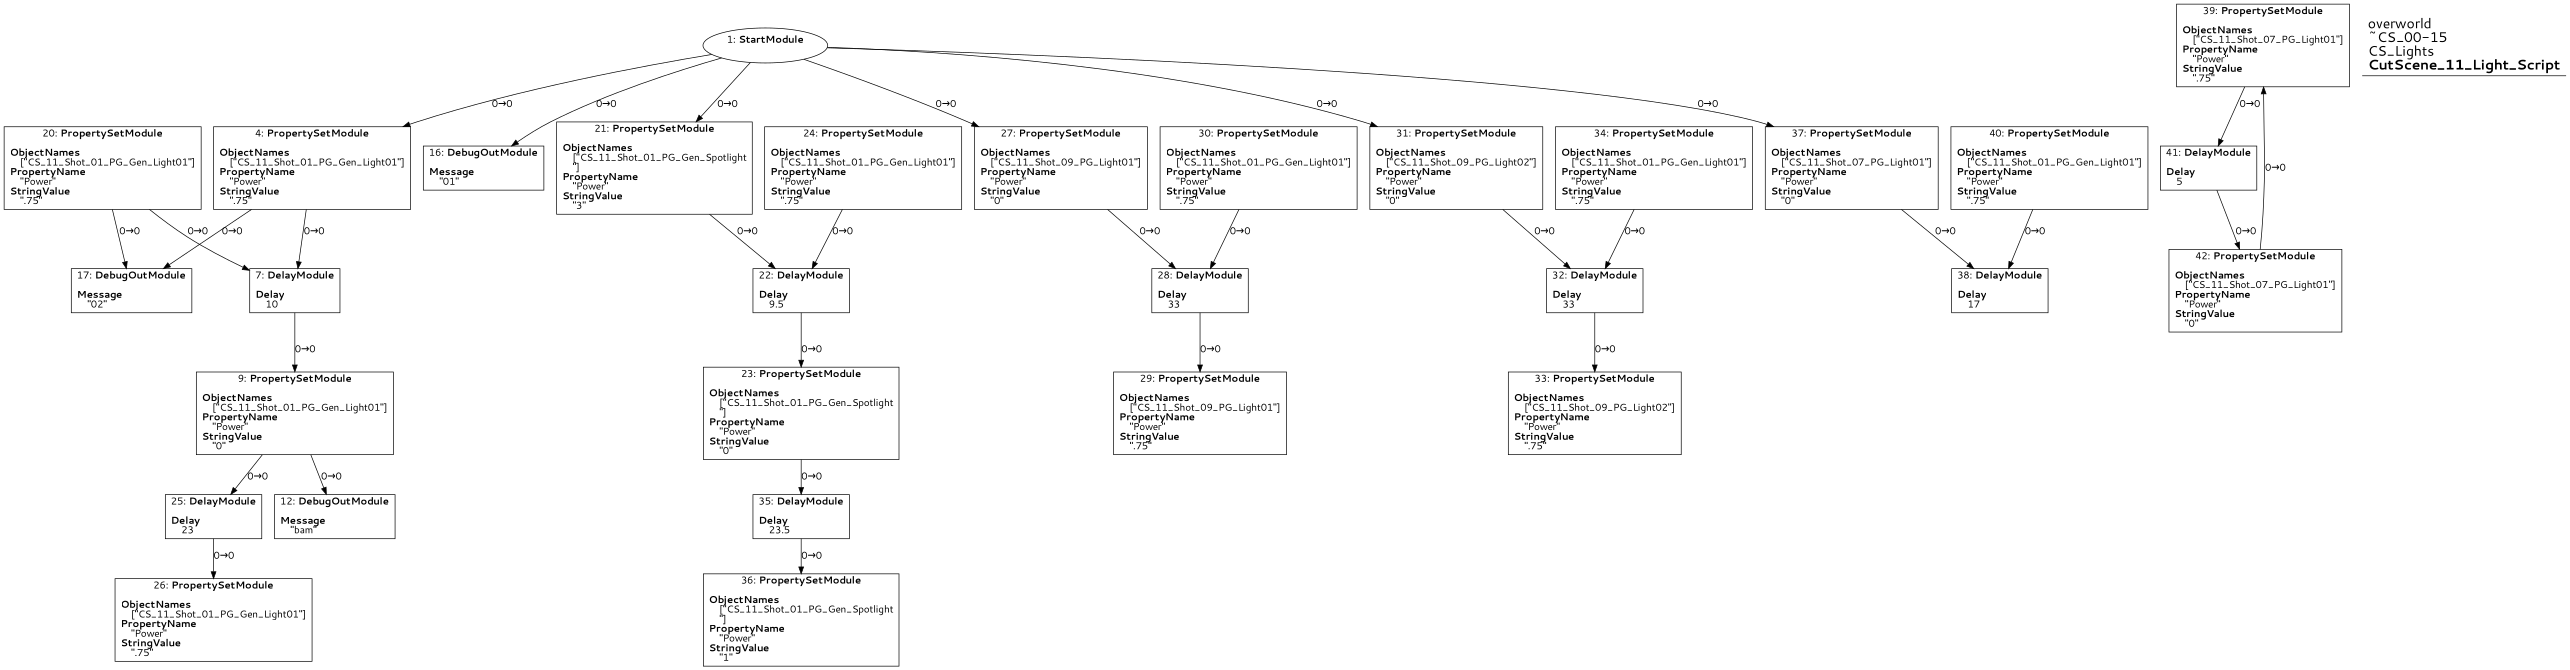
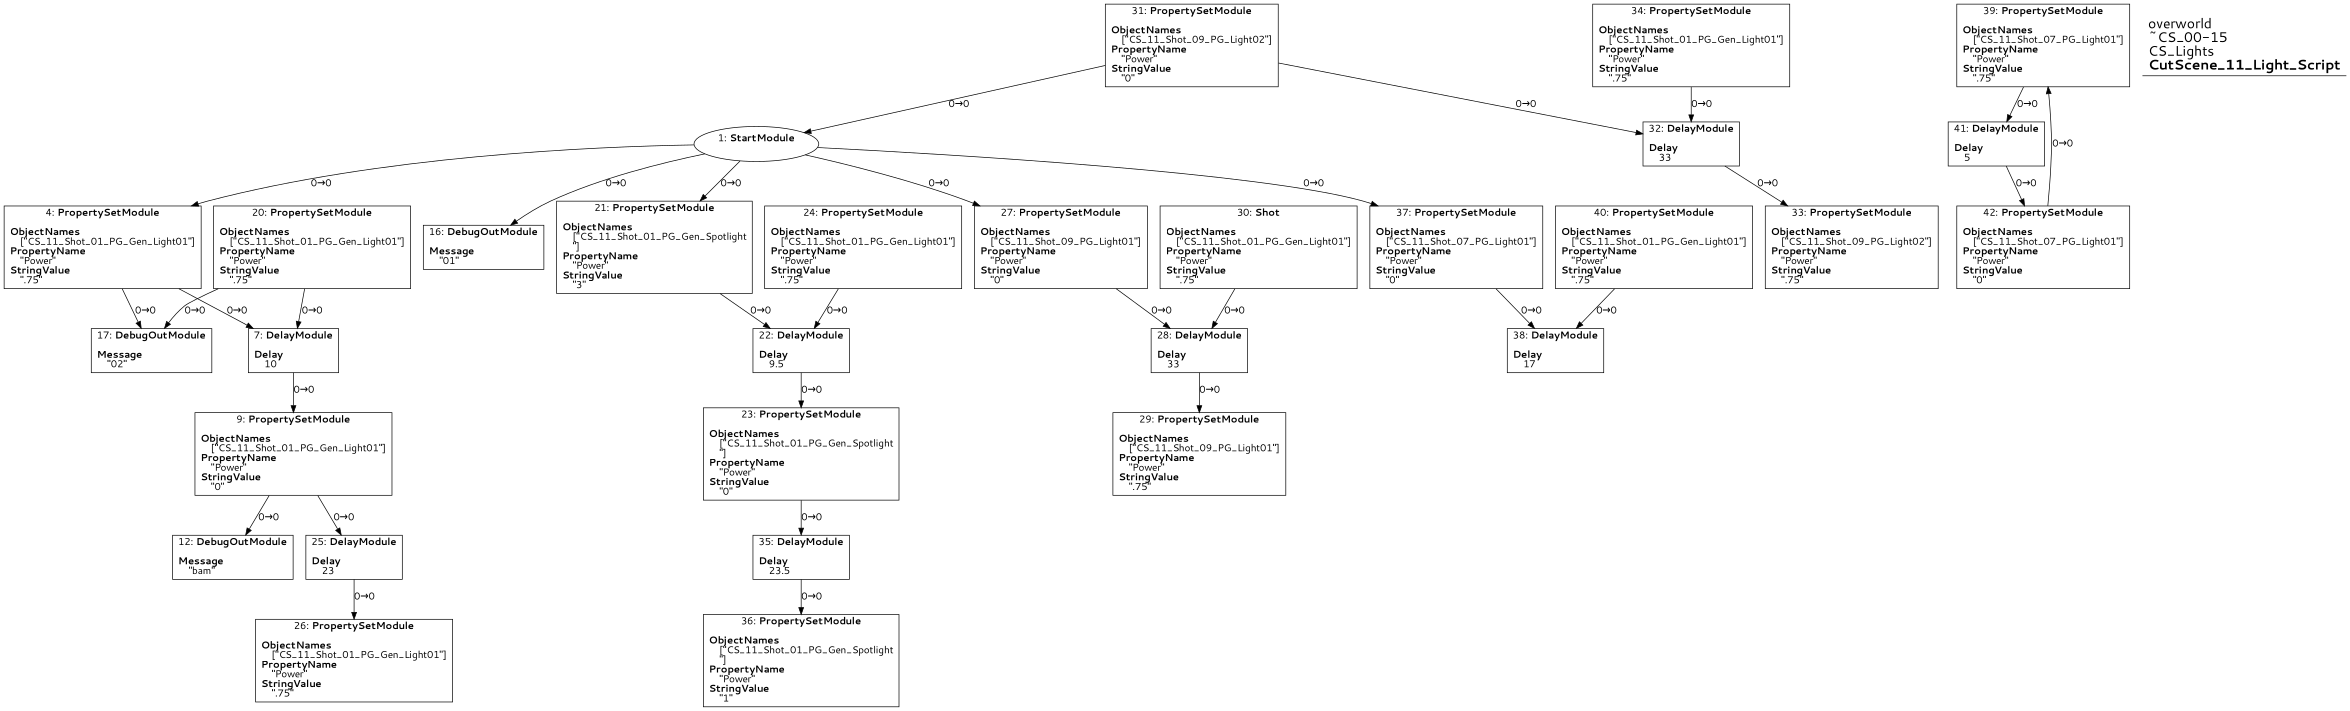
(1102, 69) -> (958, 98)
(1268, 134) -> (1268, 213)
